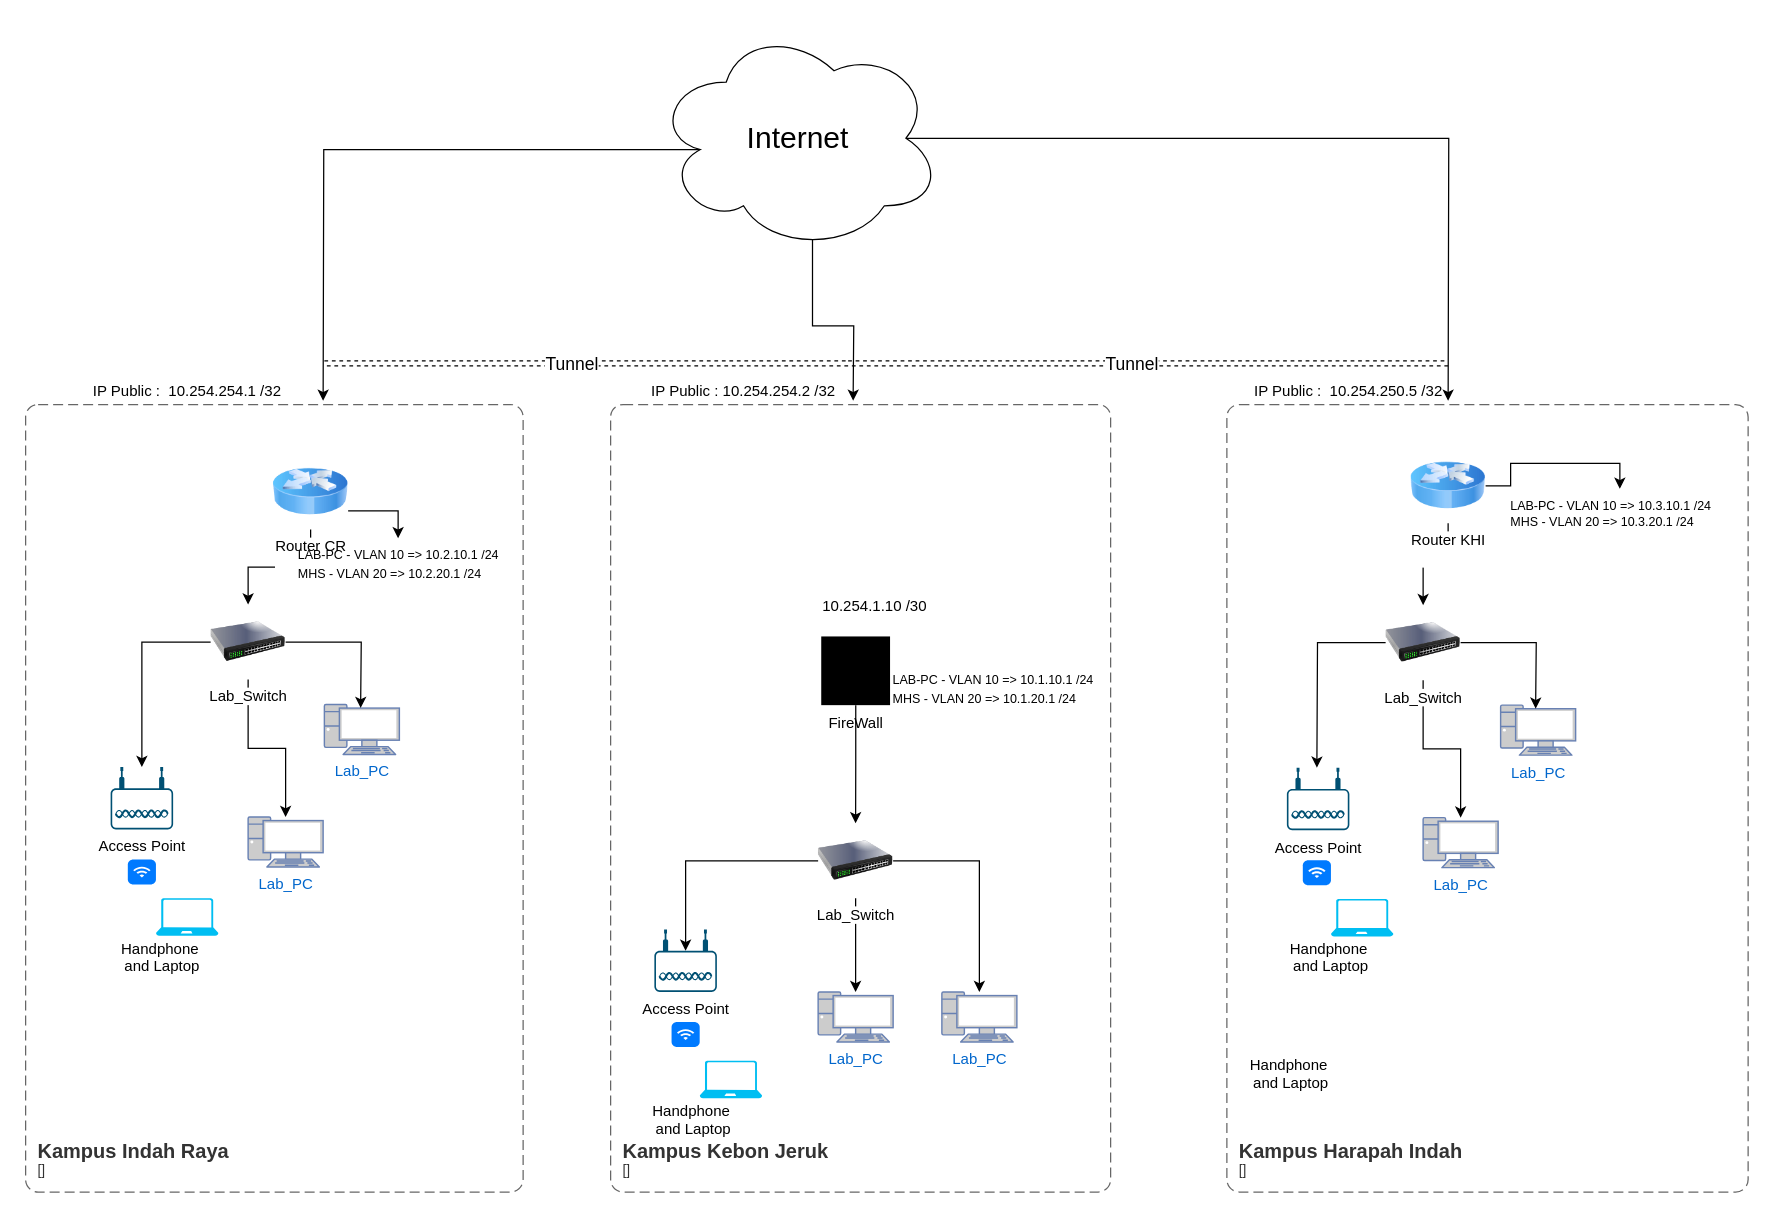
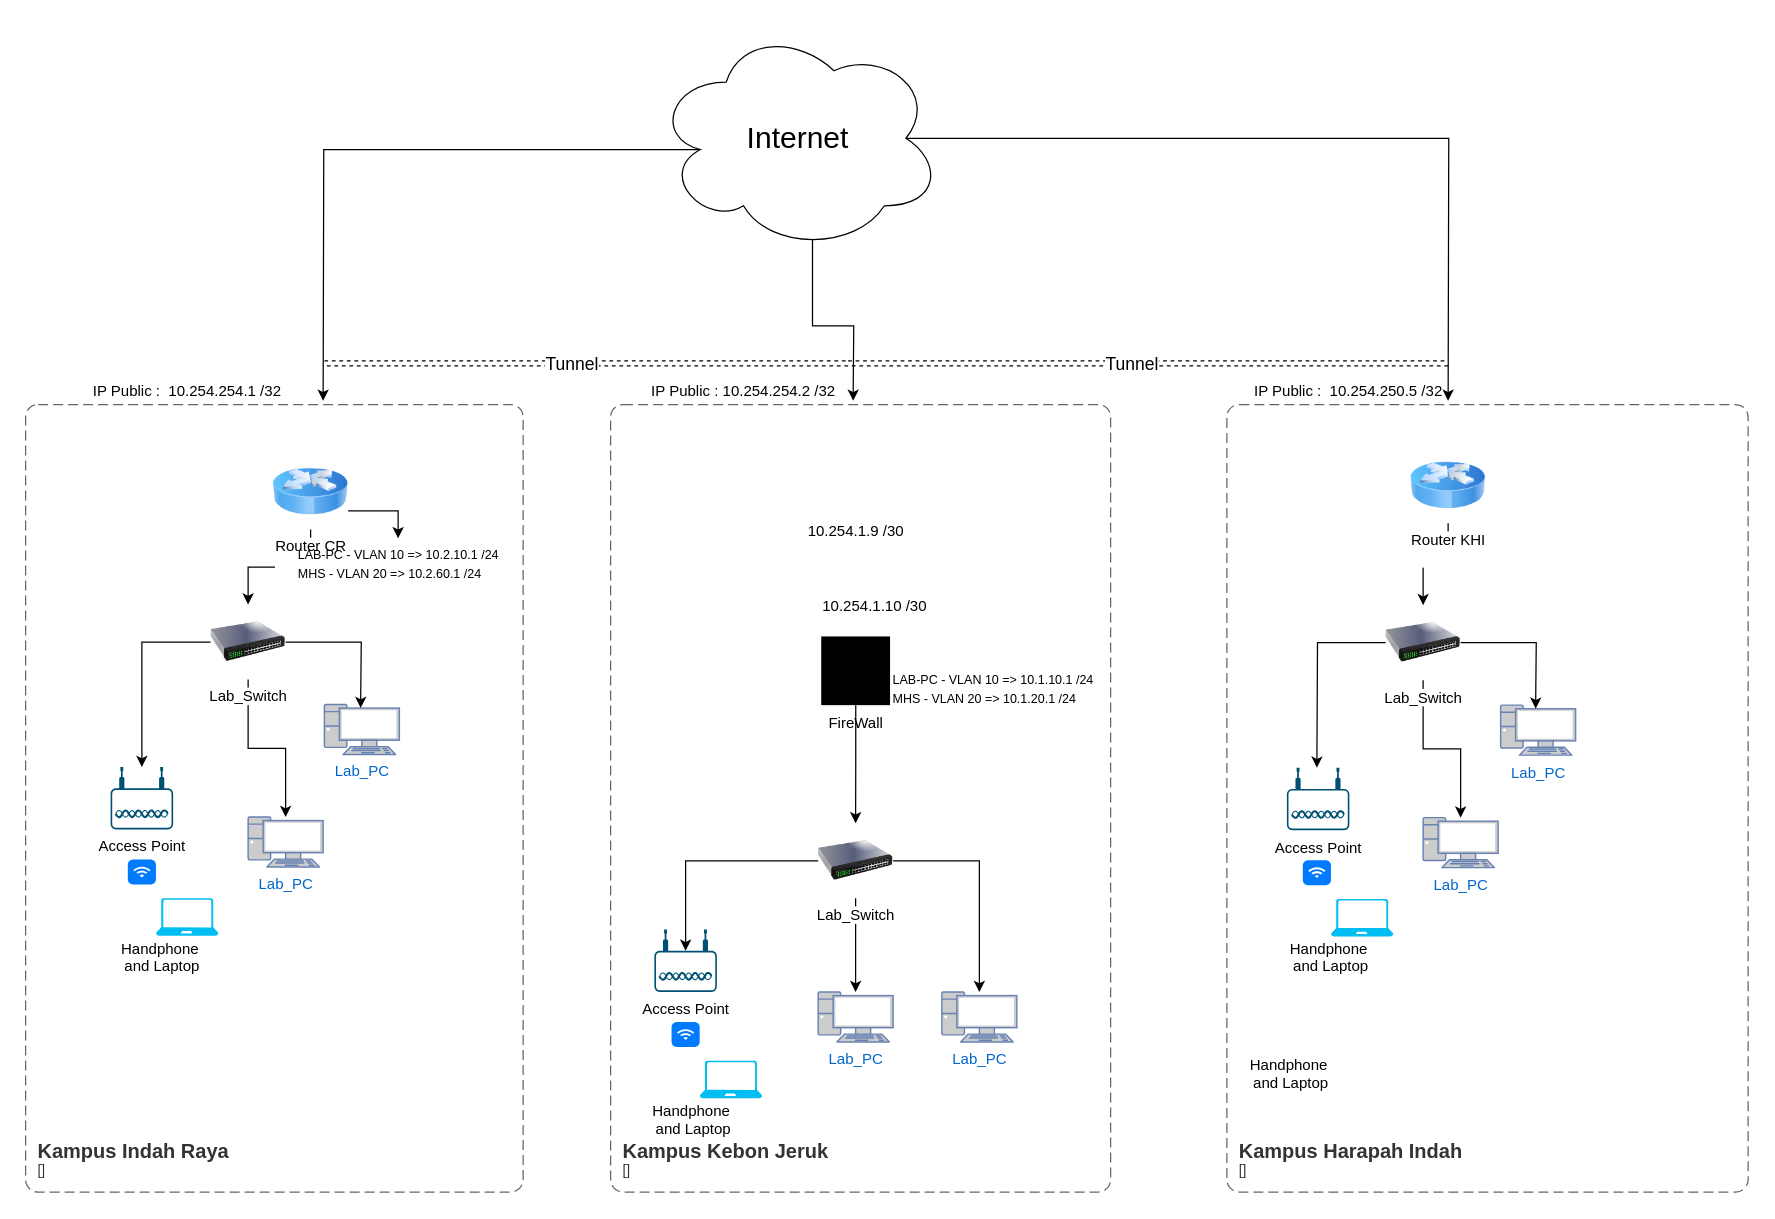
(1550, 463) -> none
(1611, 513) -> none
none -> (856, 532)
(399, 563) -> (399, 563)
